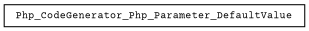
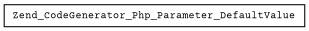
(154, 16) -> (154, 16)
